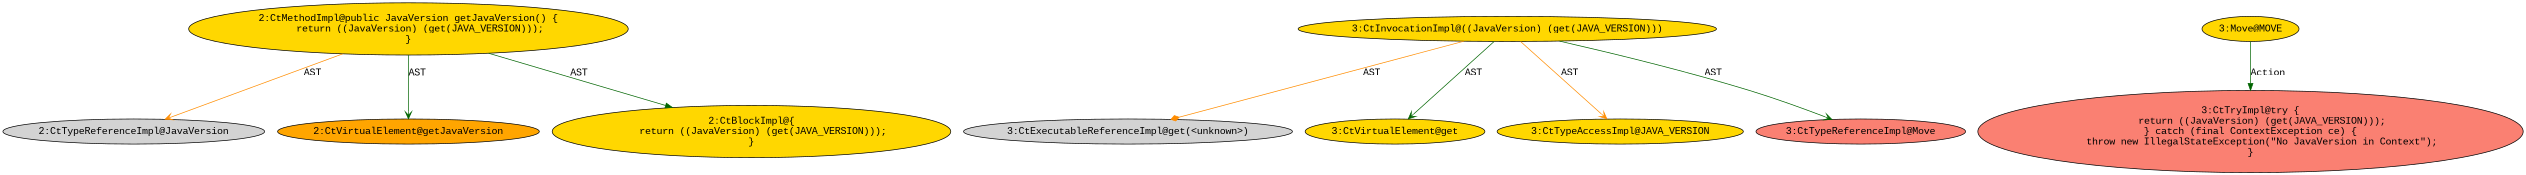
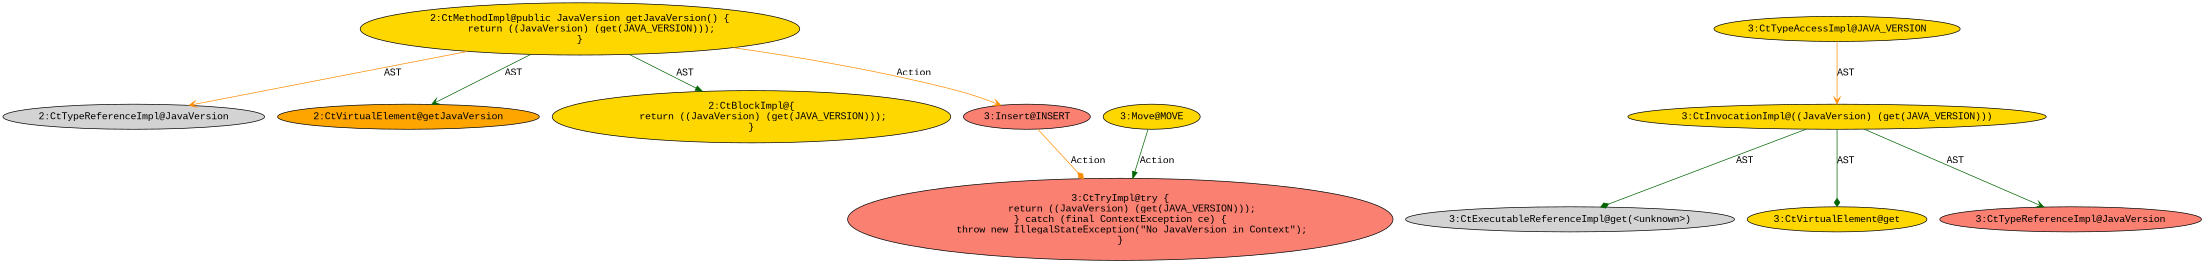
(1454, 78) -> (1837, 164)
(1561, 78) -> (1837, 69)
(1321, 79) -> (1707, 167)
none -> (1027, 117)
(1861, 132) -> (2071, 219)
